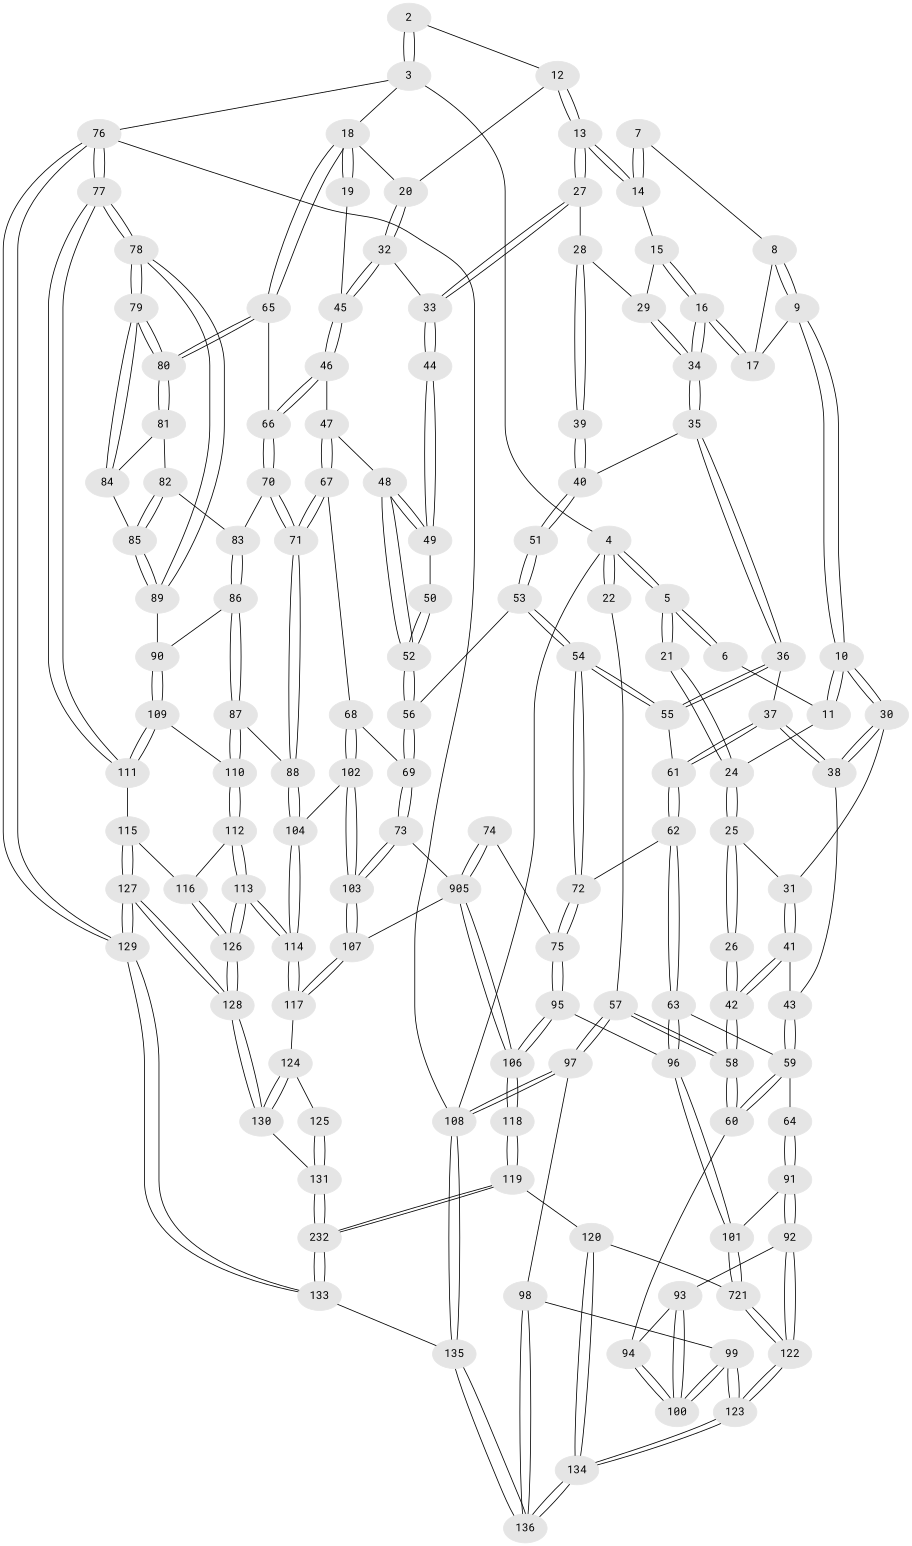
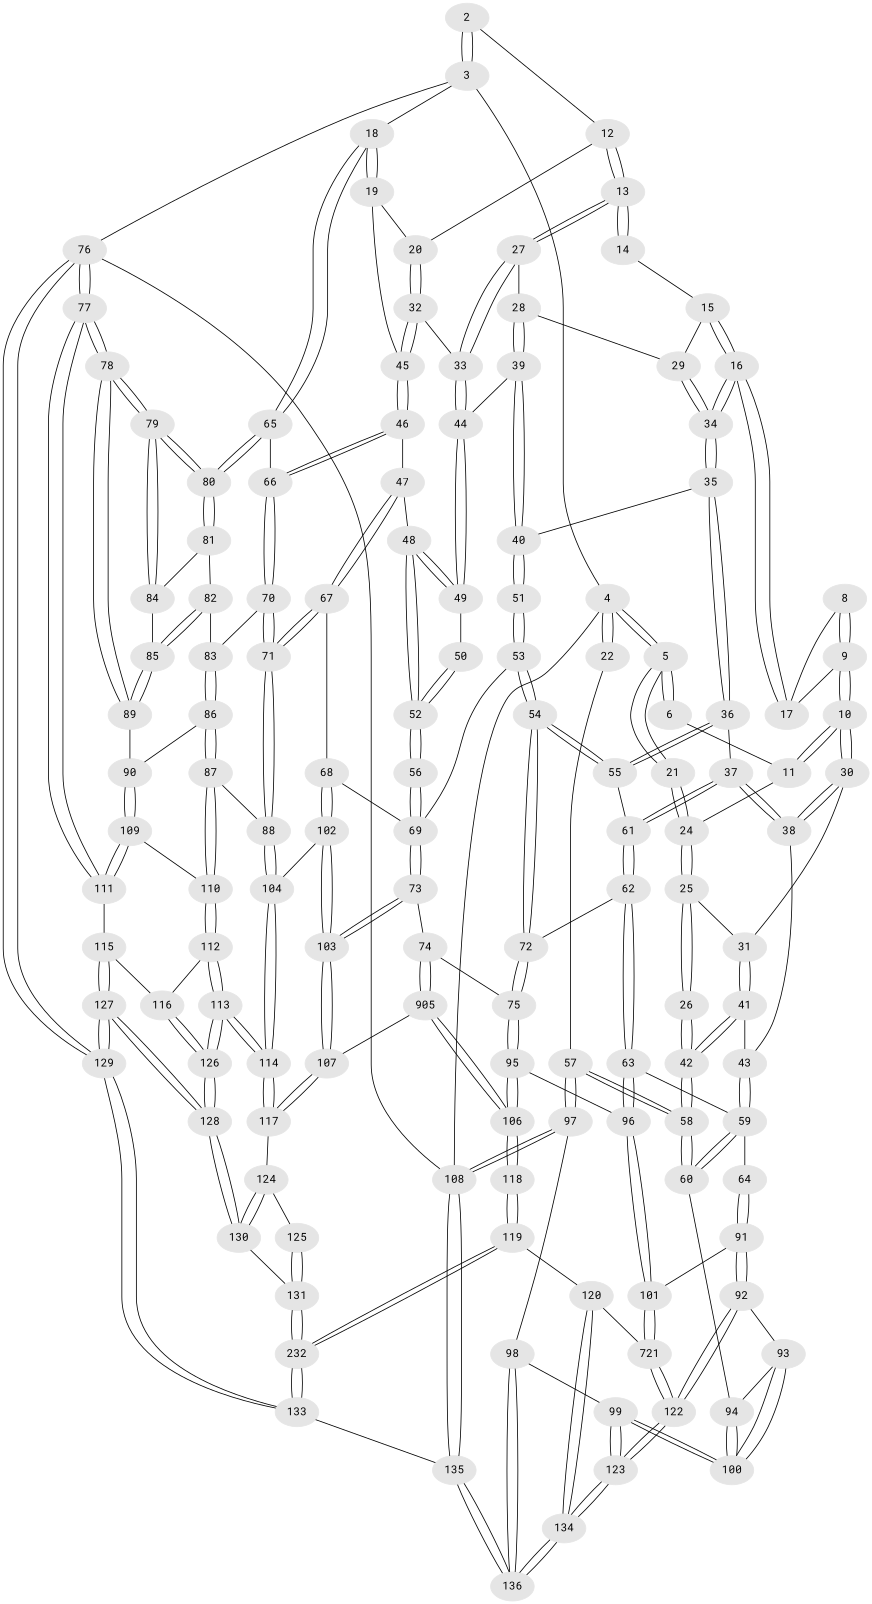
(638, 134) -> none
(377, 163) -> (394, 221)
none -> (490, 395)
(460, 661) -> (462, 741)
(433, 863) -> (420, 918)
